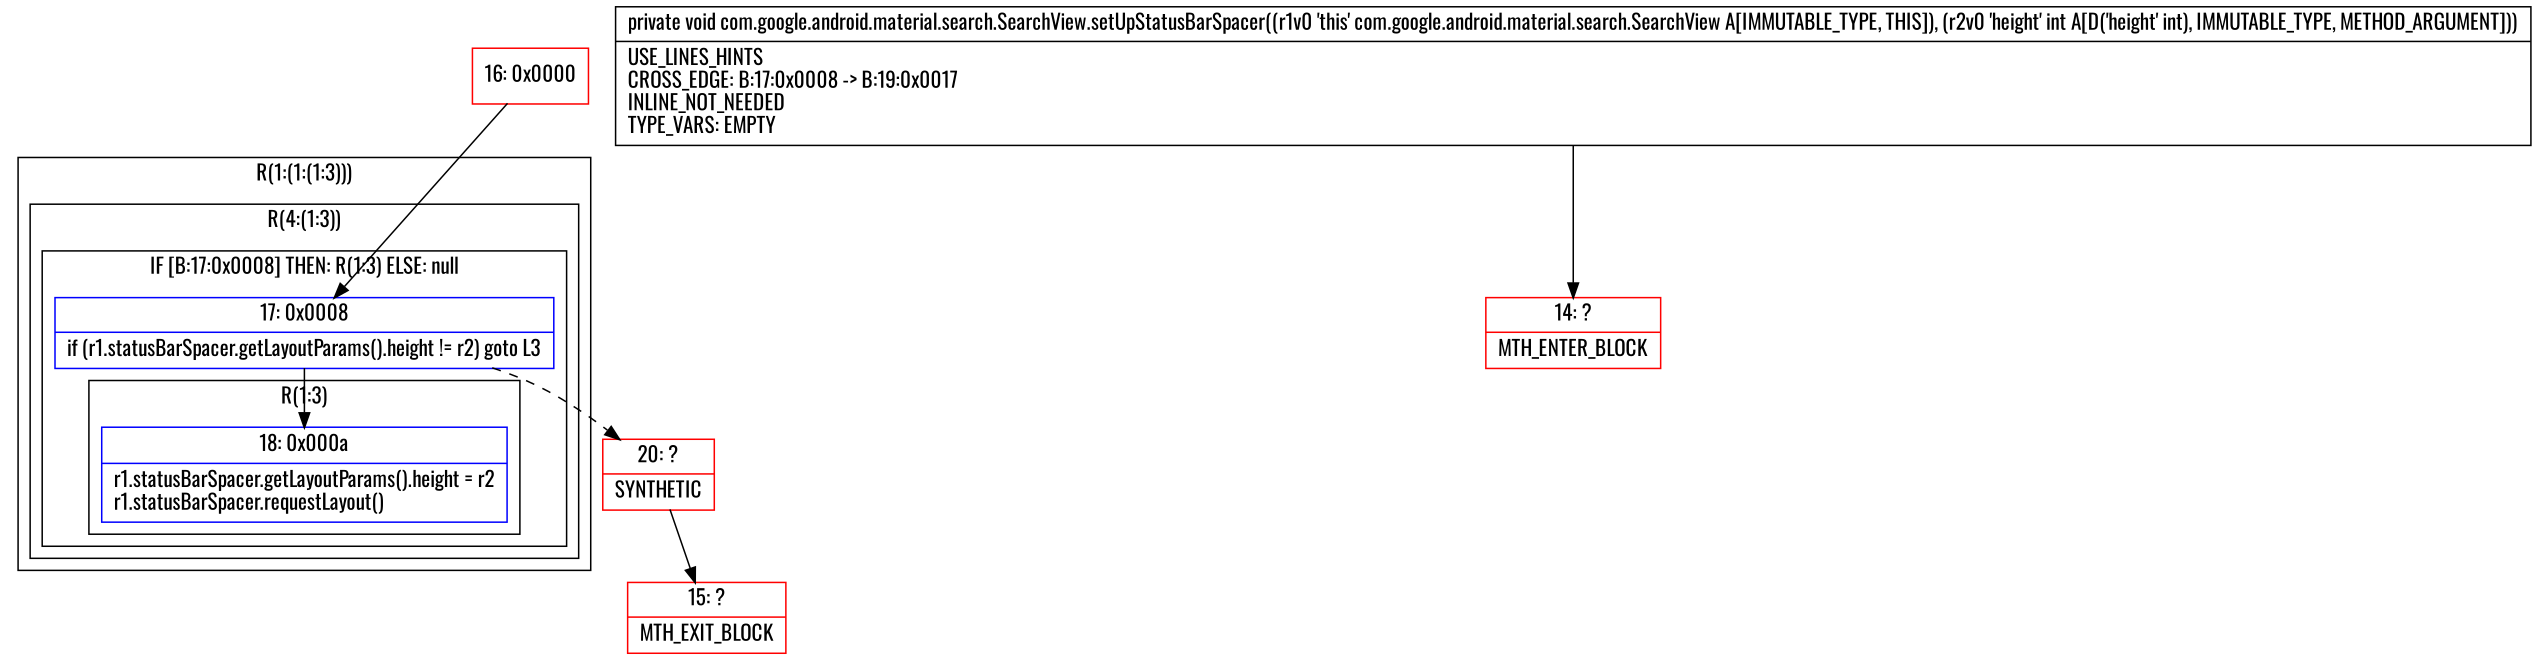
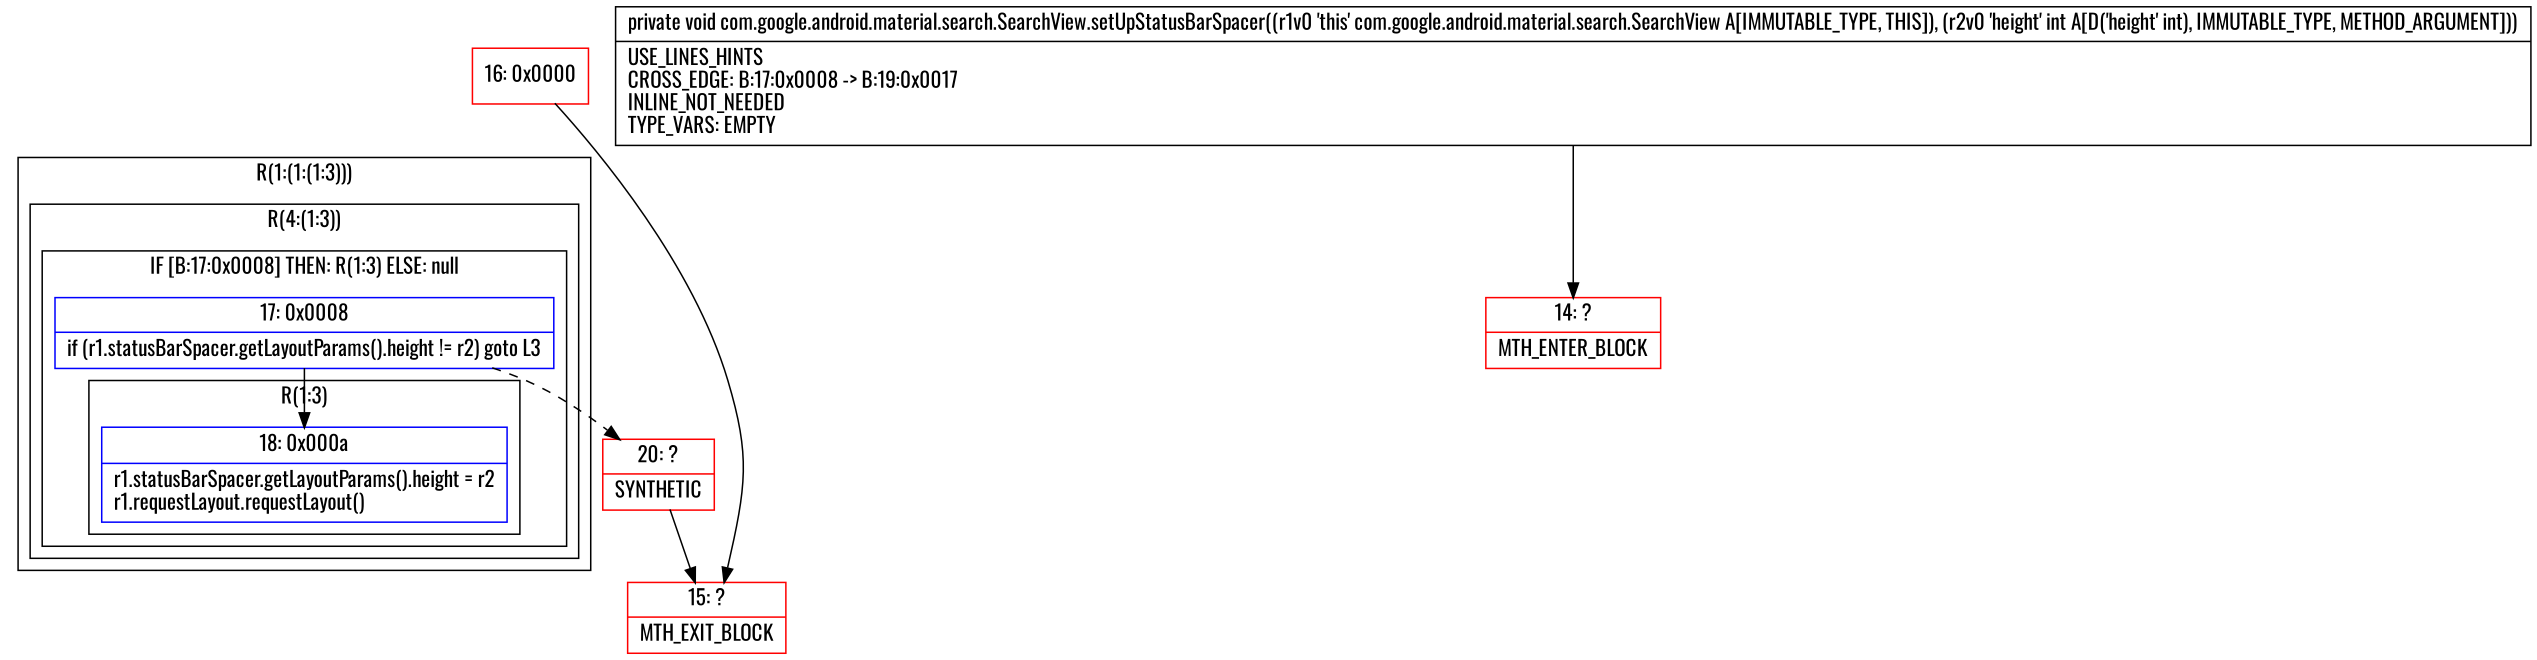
(426, 195) -> (702, 316)
(249, 503) -> (240, 503)
